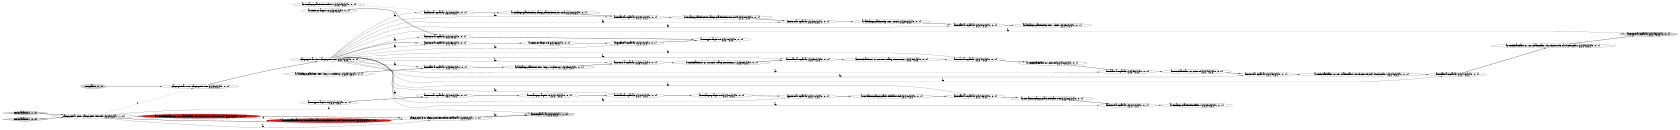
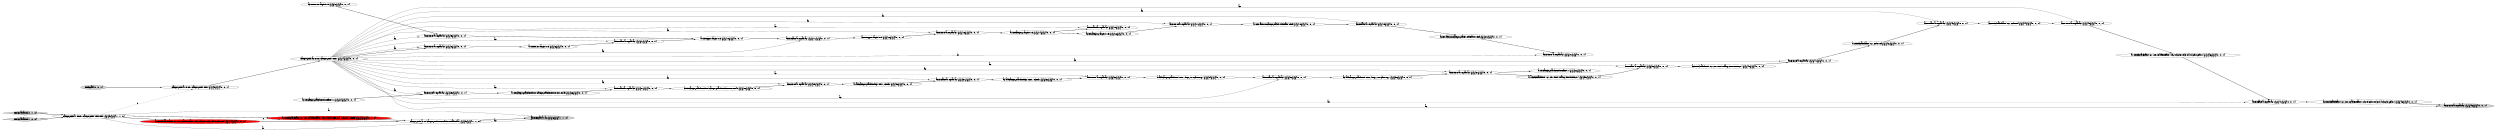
(393, 8) -> (388, 96)
none -> (808, 39)
none -> (1108, 78)
(677, 96) -> (1070, 33)
(1158, 105) -> (1514, 72)
